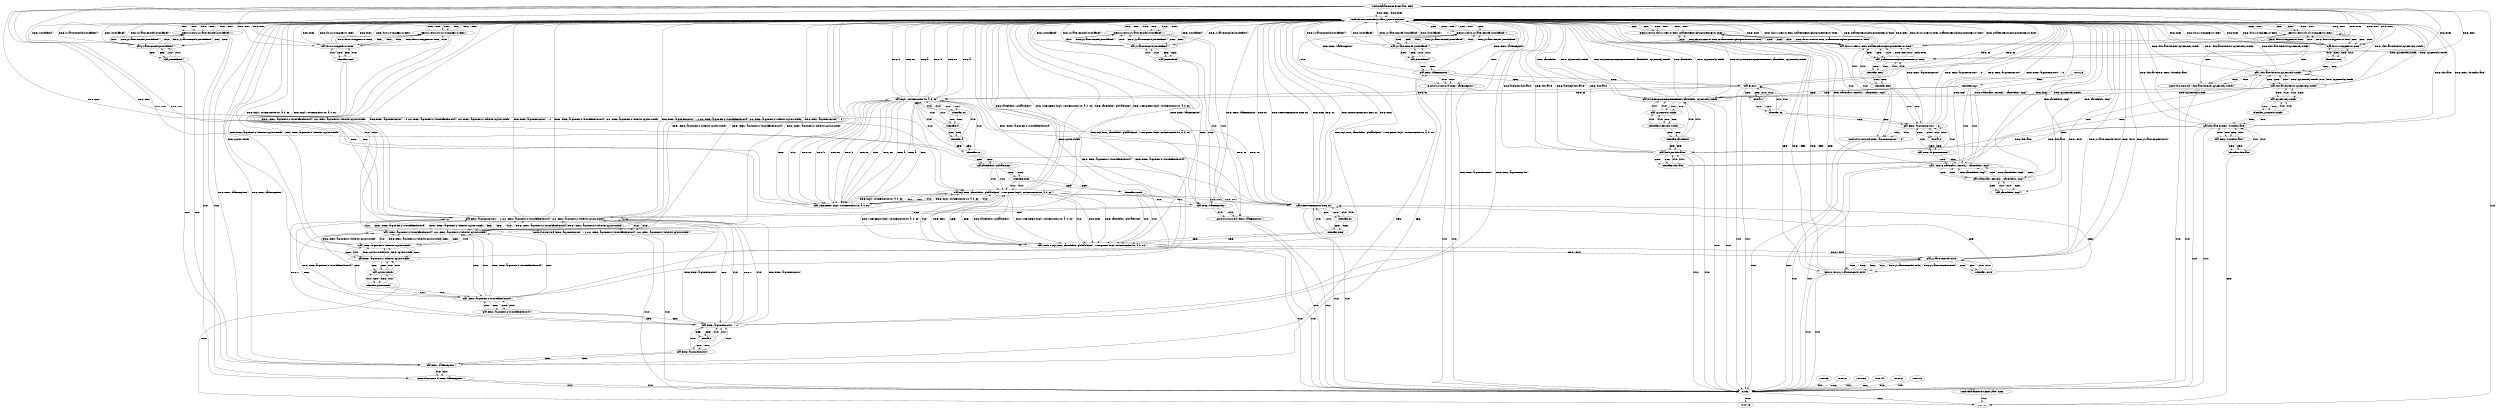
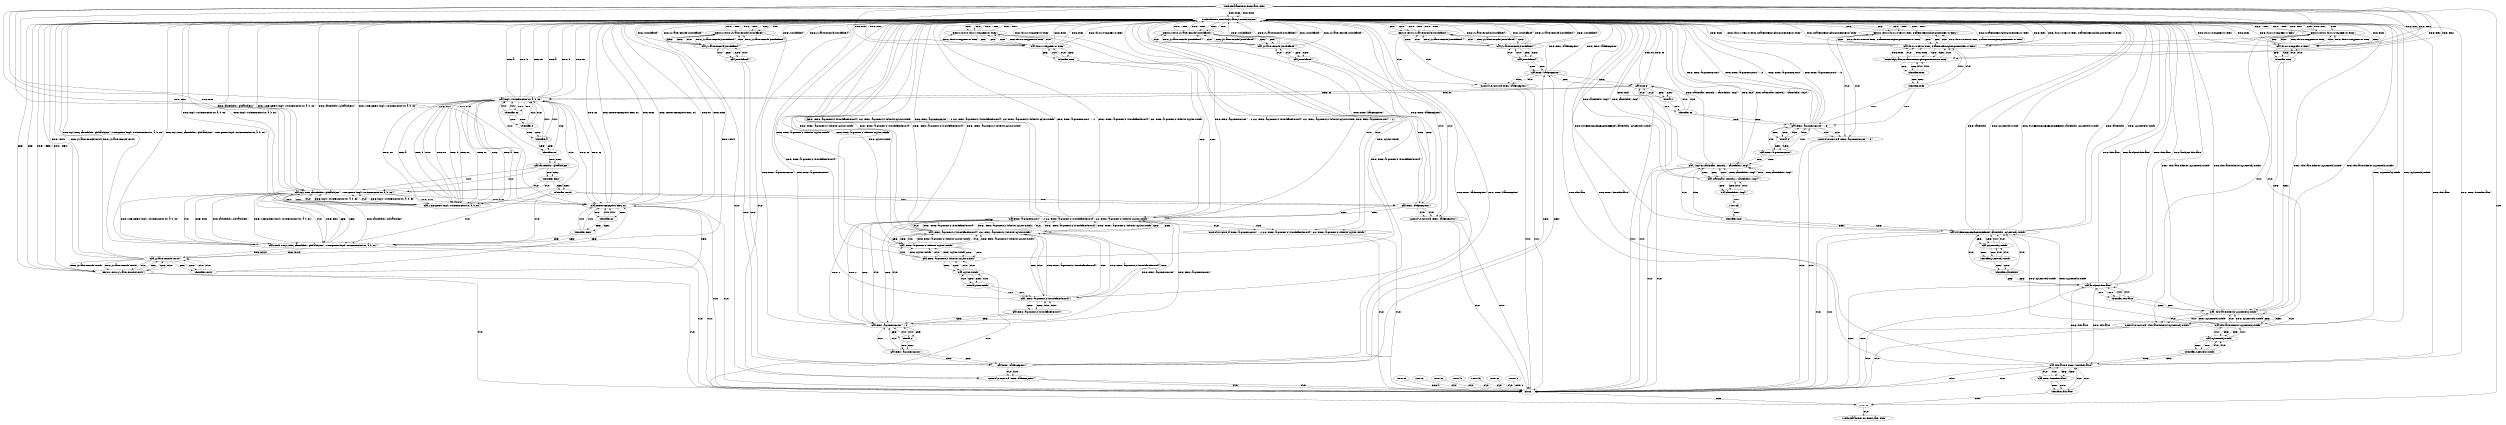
(1900, 59) -> (1916, 59)
(2061, 137) -> (1734, 198)
(378, 285) -> (978, 285)
(1821, 385) -> (1436, 385)
(1834, 385) -> (1454, 385)
(1866, 385) -> (1487, 385)
(1901, 385) -> (1519, 385)
(1745, 398) -> (1500, 387)
(1982, 398) -> (1864, 411)
